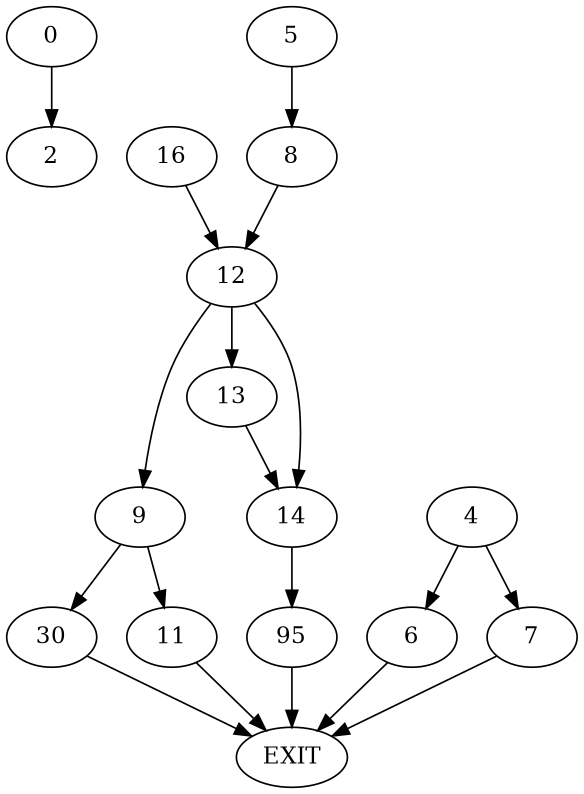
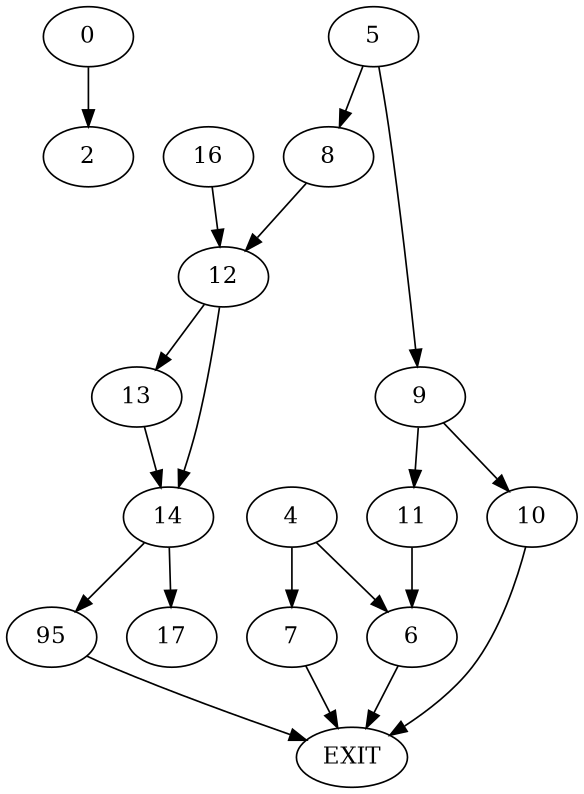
(166, 382) -> (399, 208)
(52, 637) -> (532, 517)
none -> (172, 637)
(225, 690) -> (412, 569)
